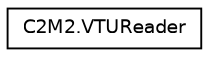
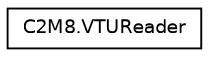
(104, 28) -> (104, 28)
